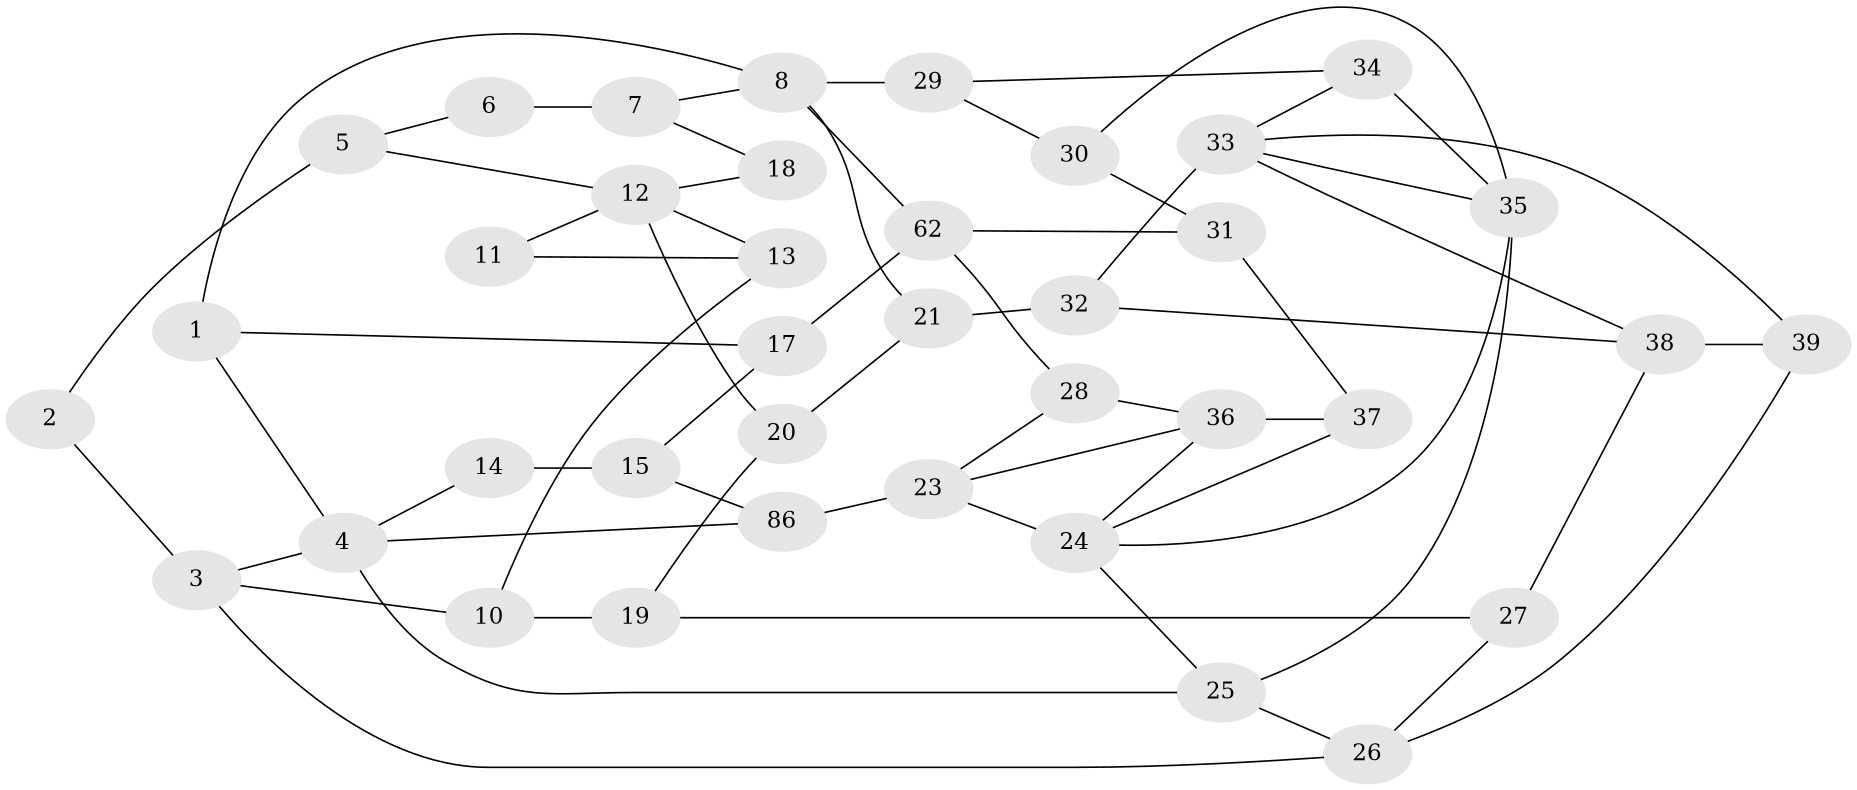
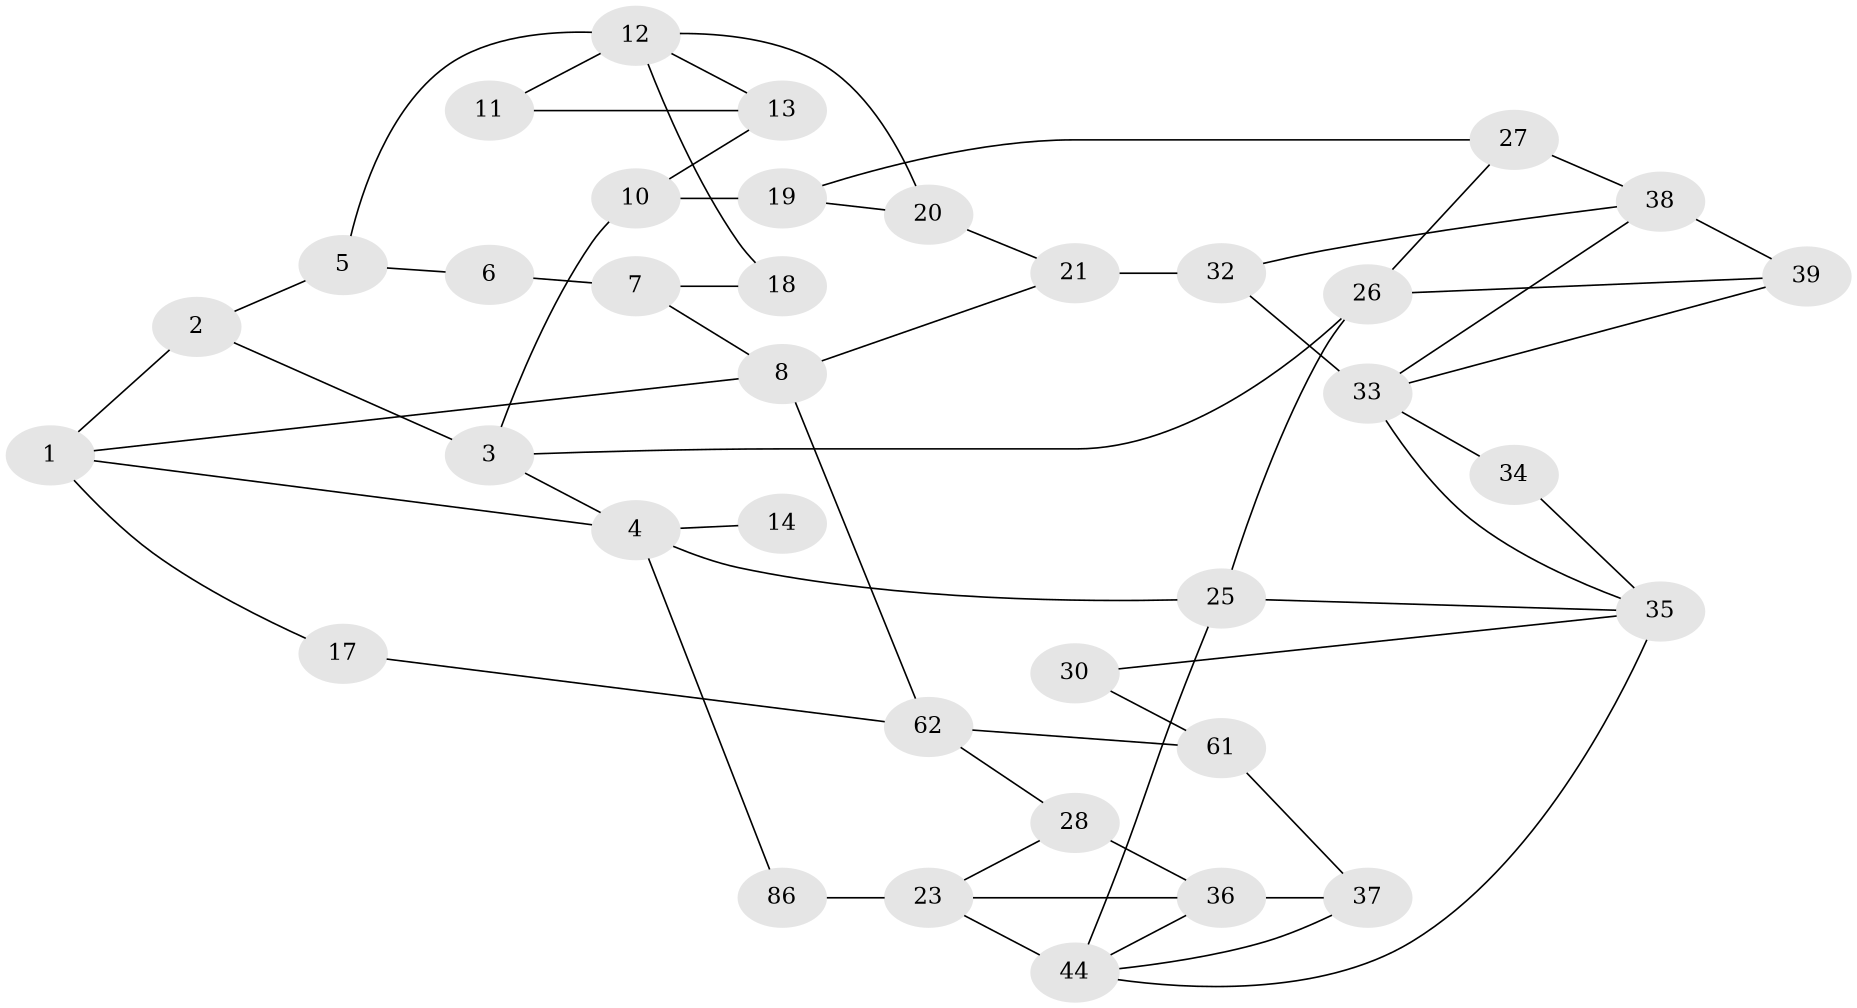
(929, 83) -> none
(1221, 232) -> (1221, 748)
none -> (124, 391)
(636, 468) -> none
(1075, 543) -> (1075, 973)
